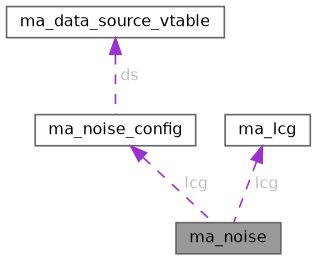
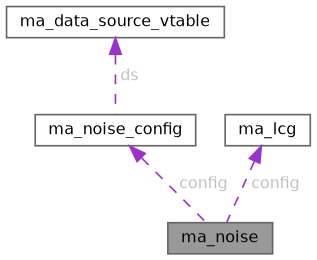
(194, 184) -> (201, 184)
(264, 184) -> (273, 184)
